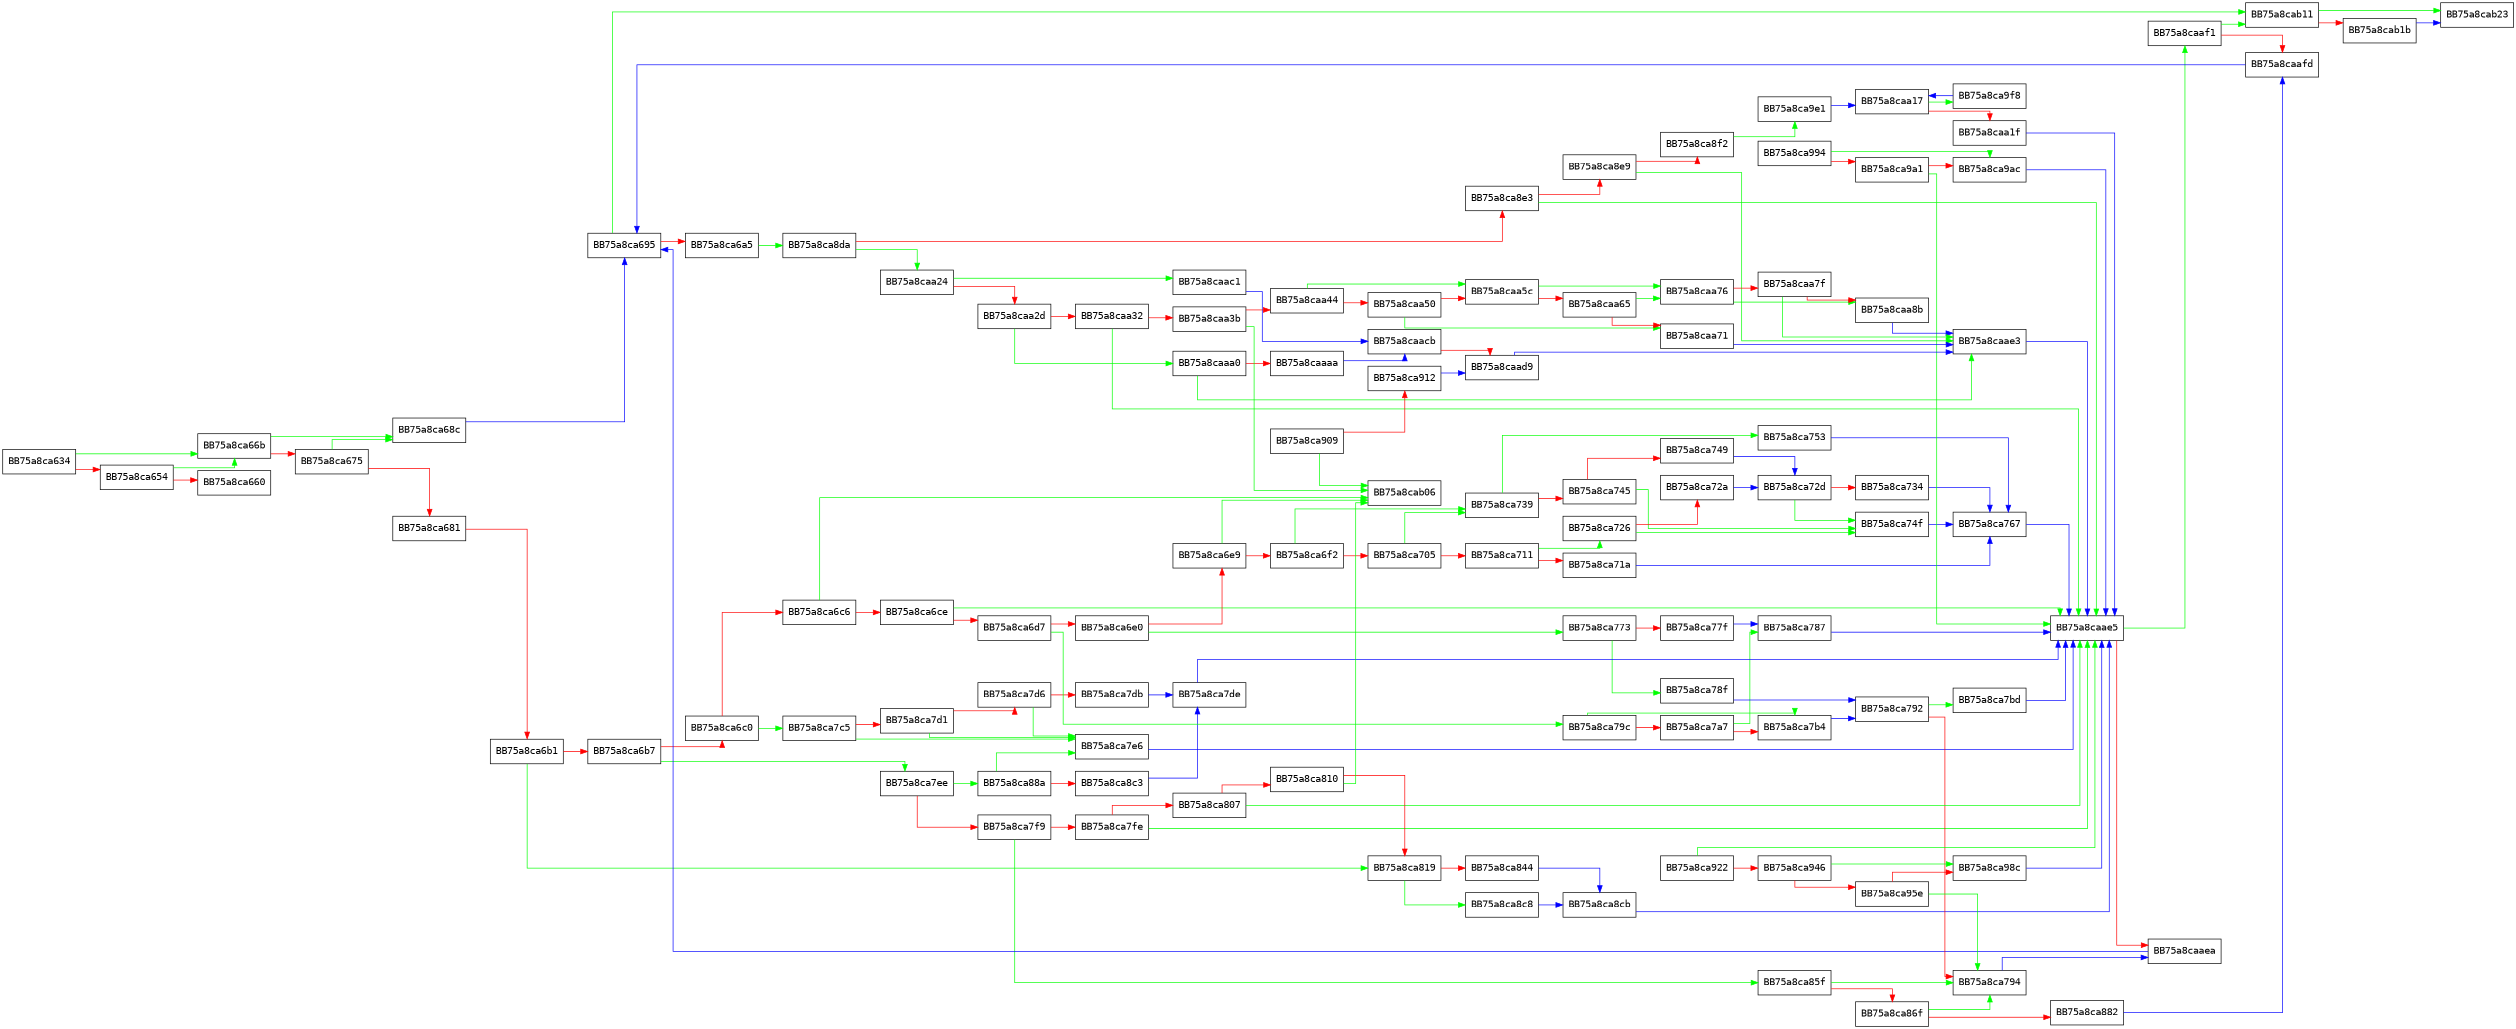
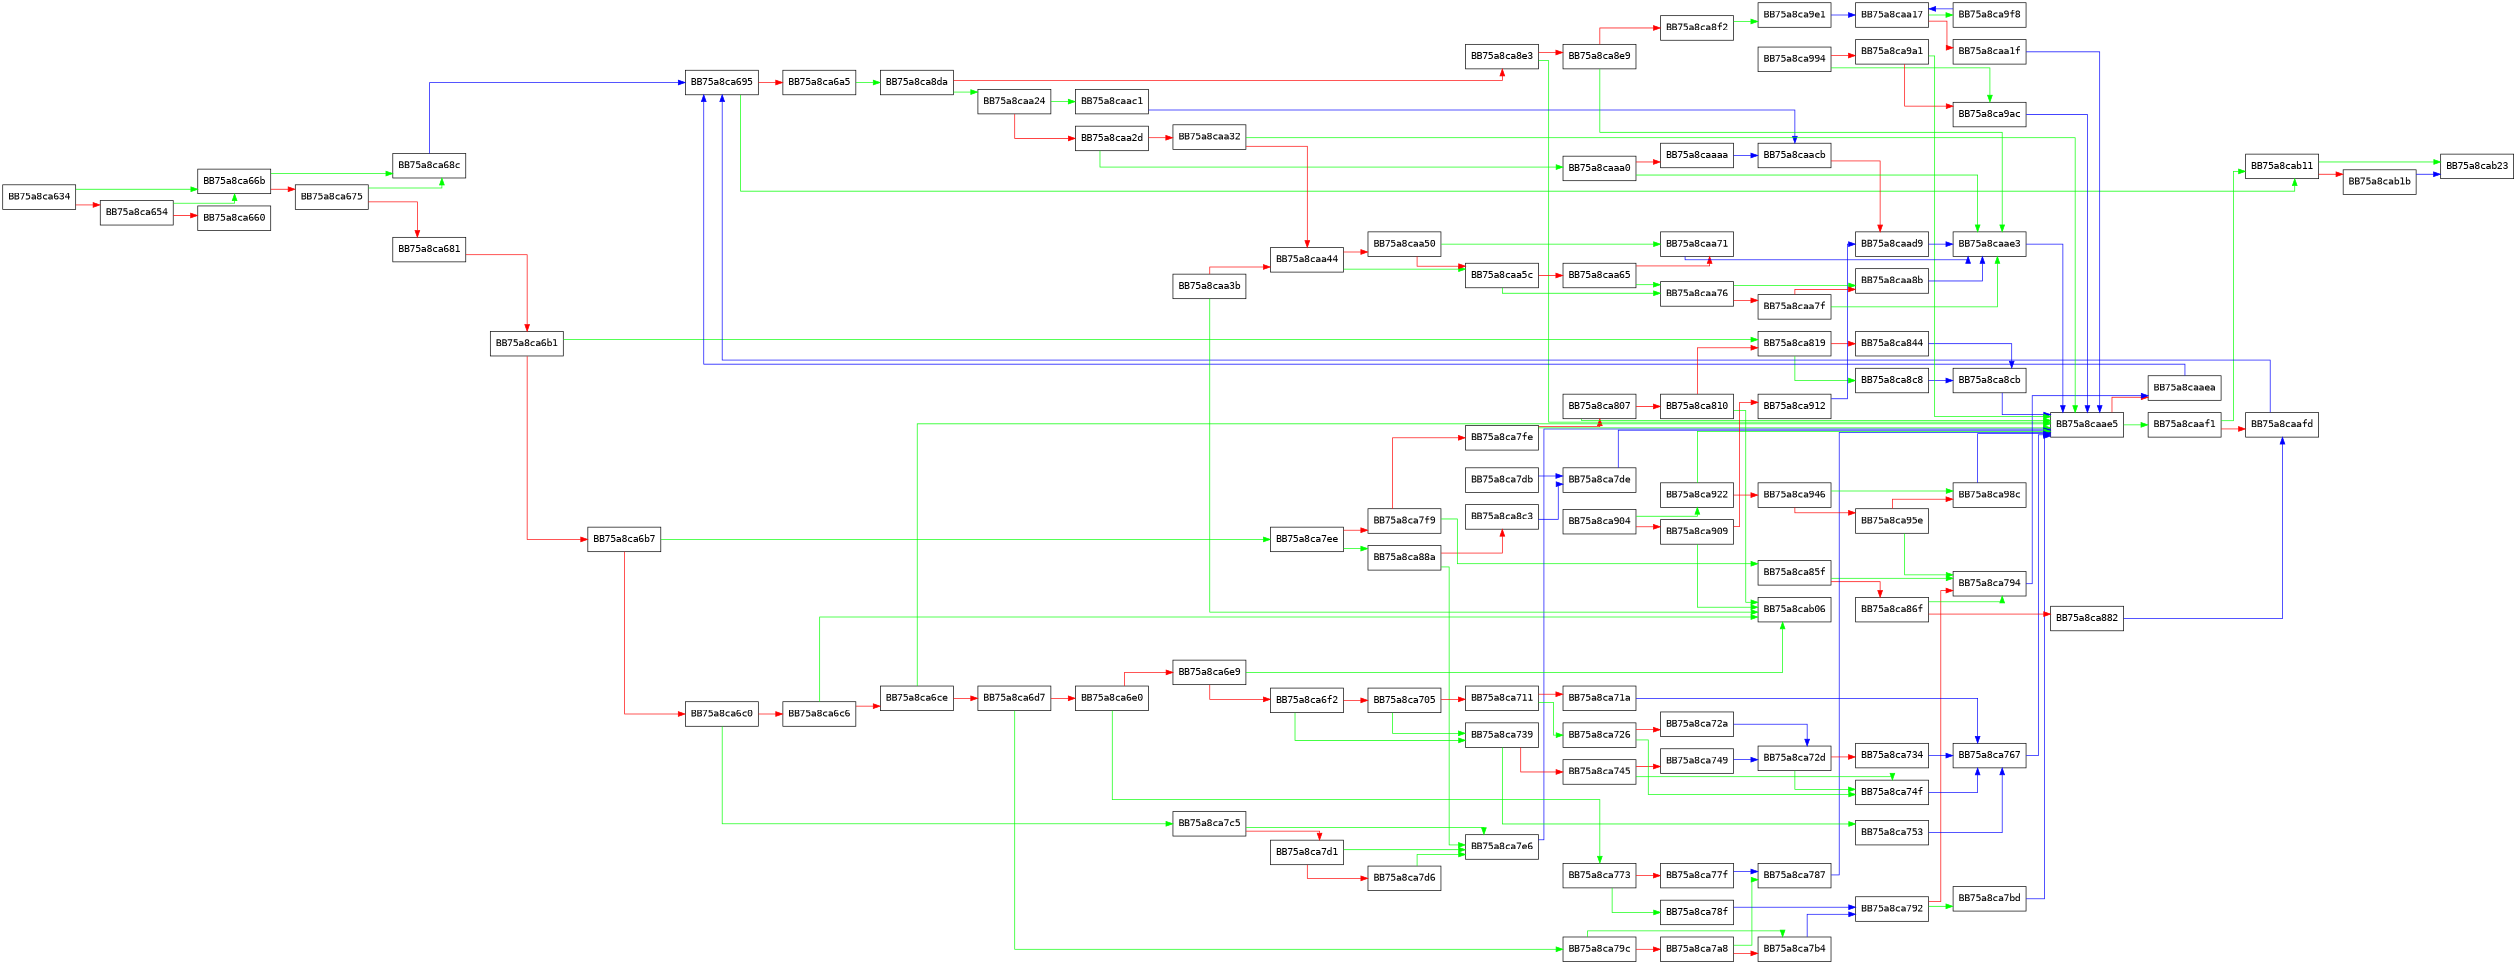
(1157, 318) -> (1307, 163)
none -> (1600, 522)
(1059, 695) -> none
(1697, 728) -> (1697, 949)
